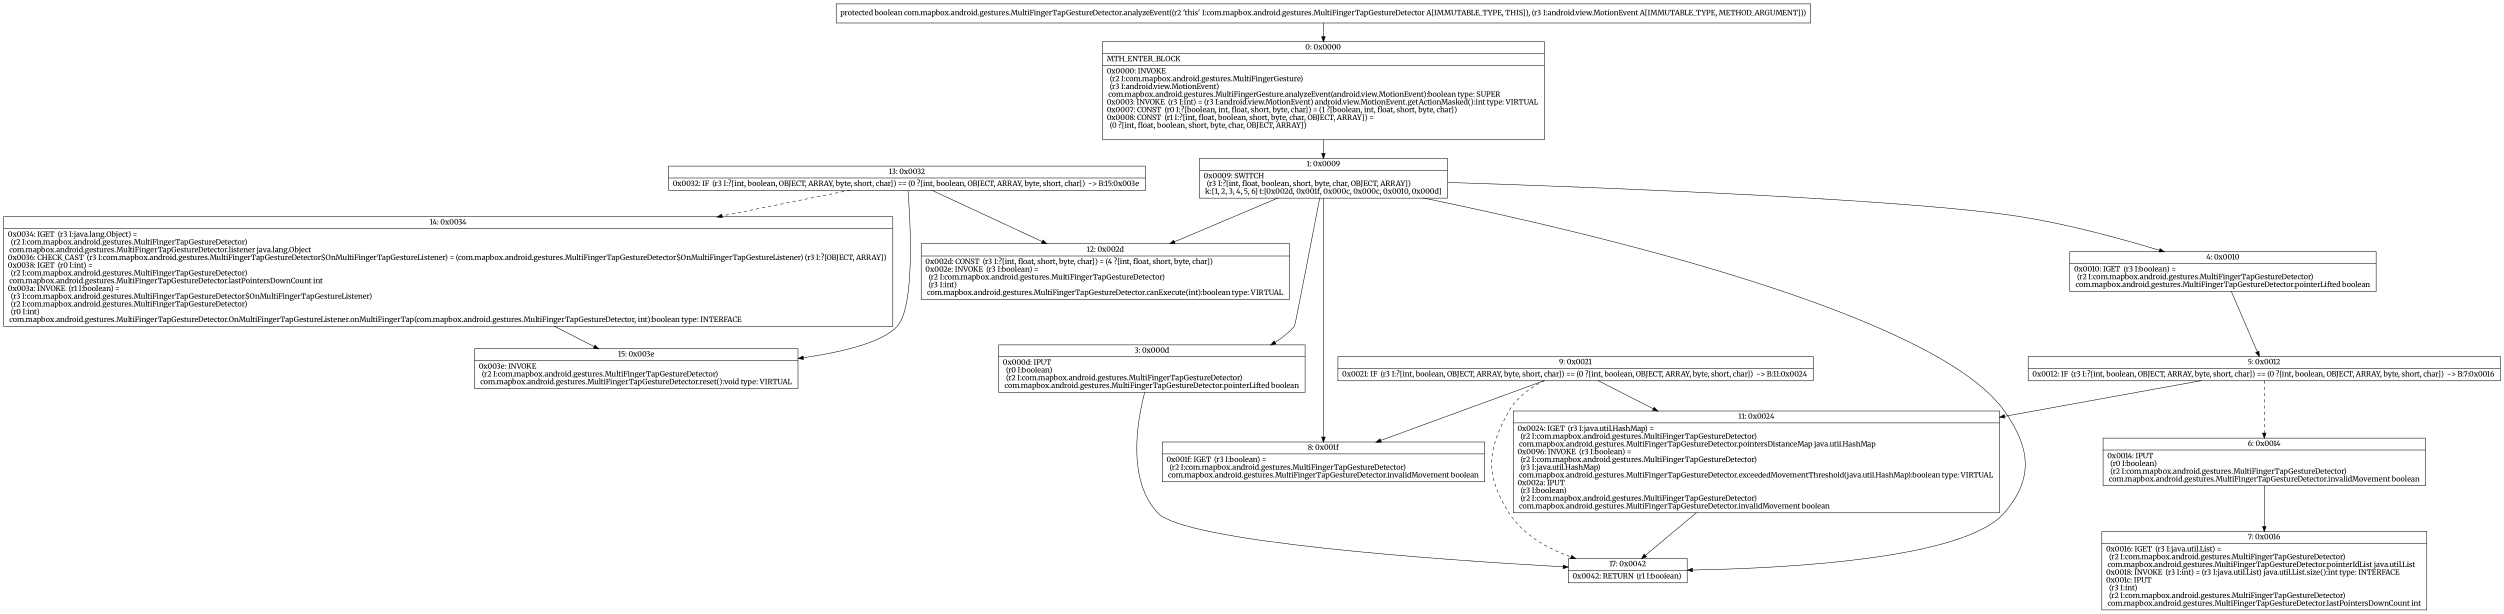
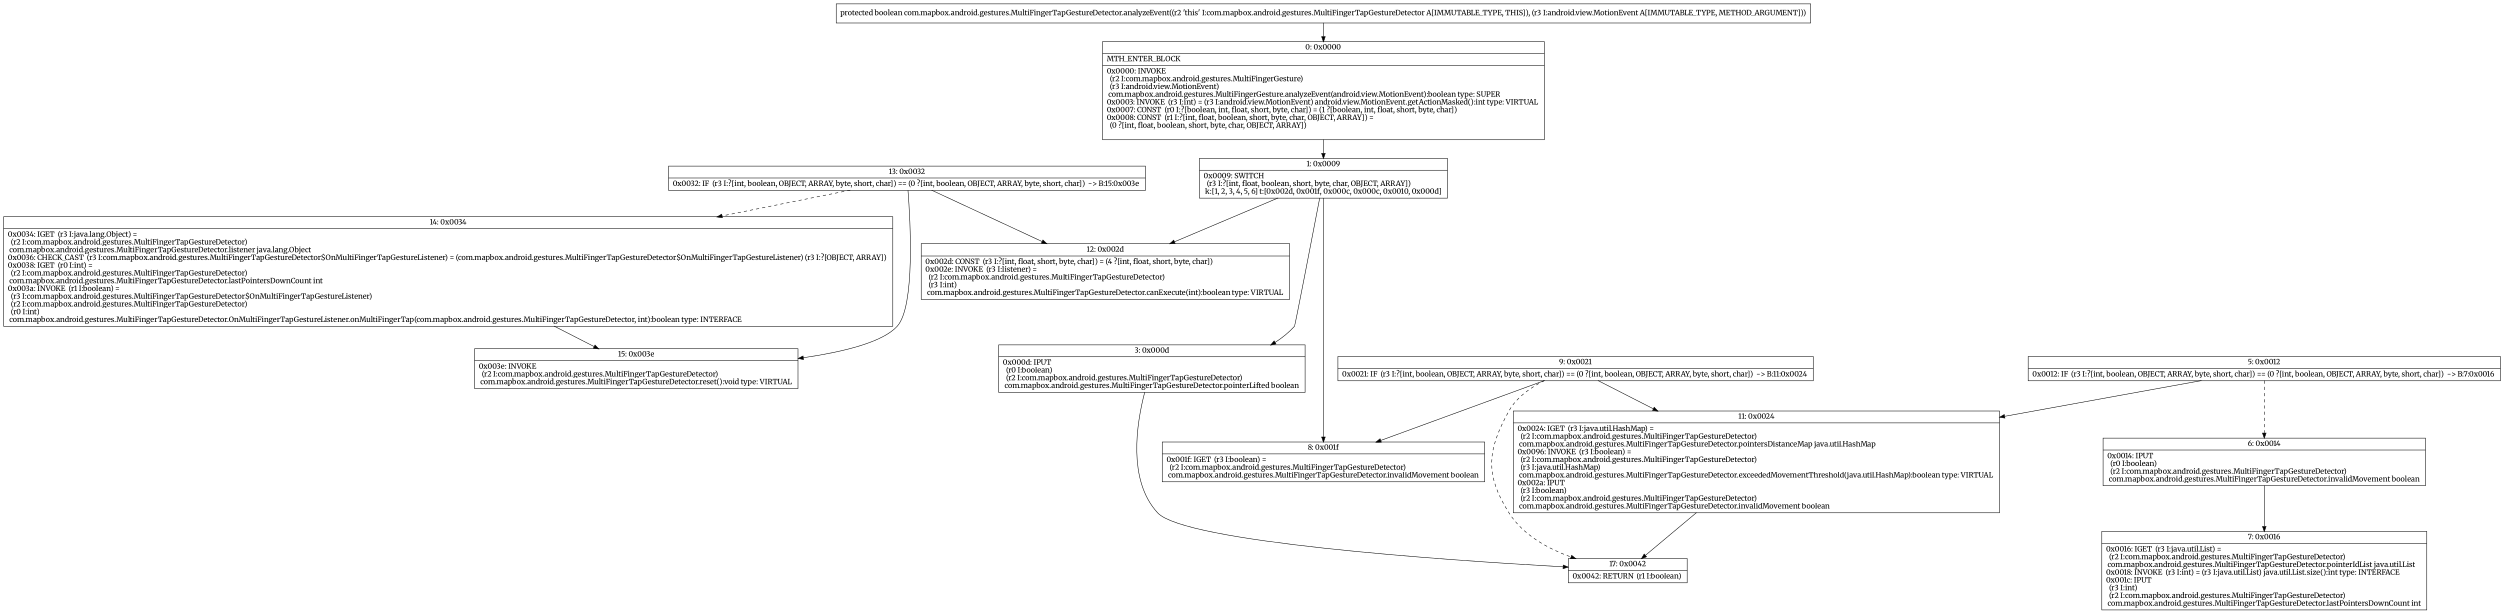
(983, 270) -> (982, 270)
(2223, 272) -> none
(1928, 353) -> none
